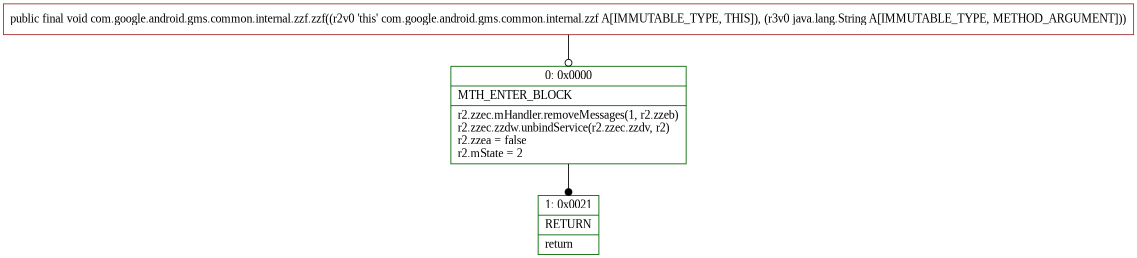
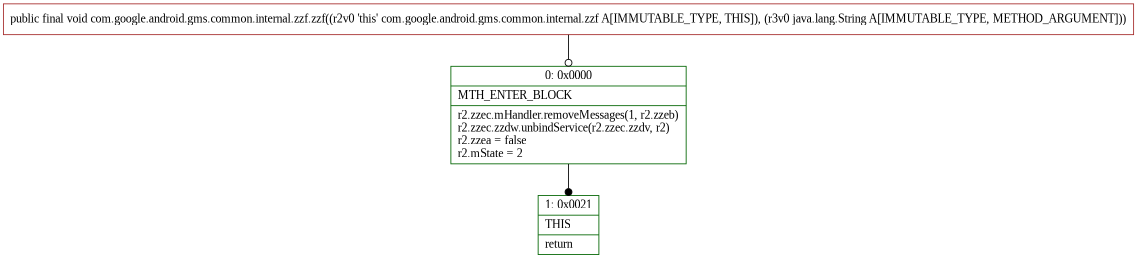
(569, 225) -> (558, 225)
